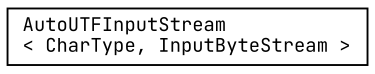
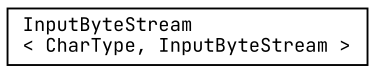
(188, 37) -> (188, 37)
